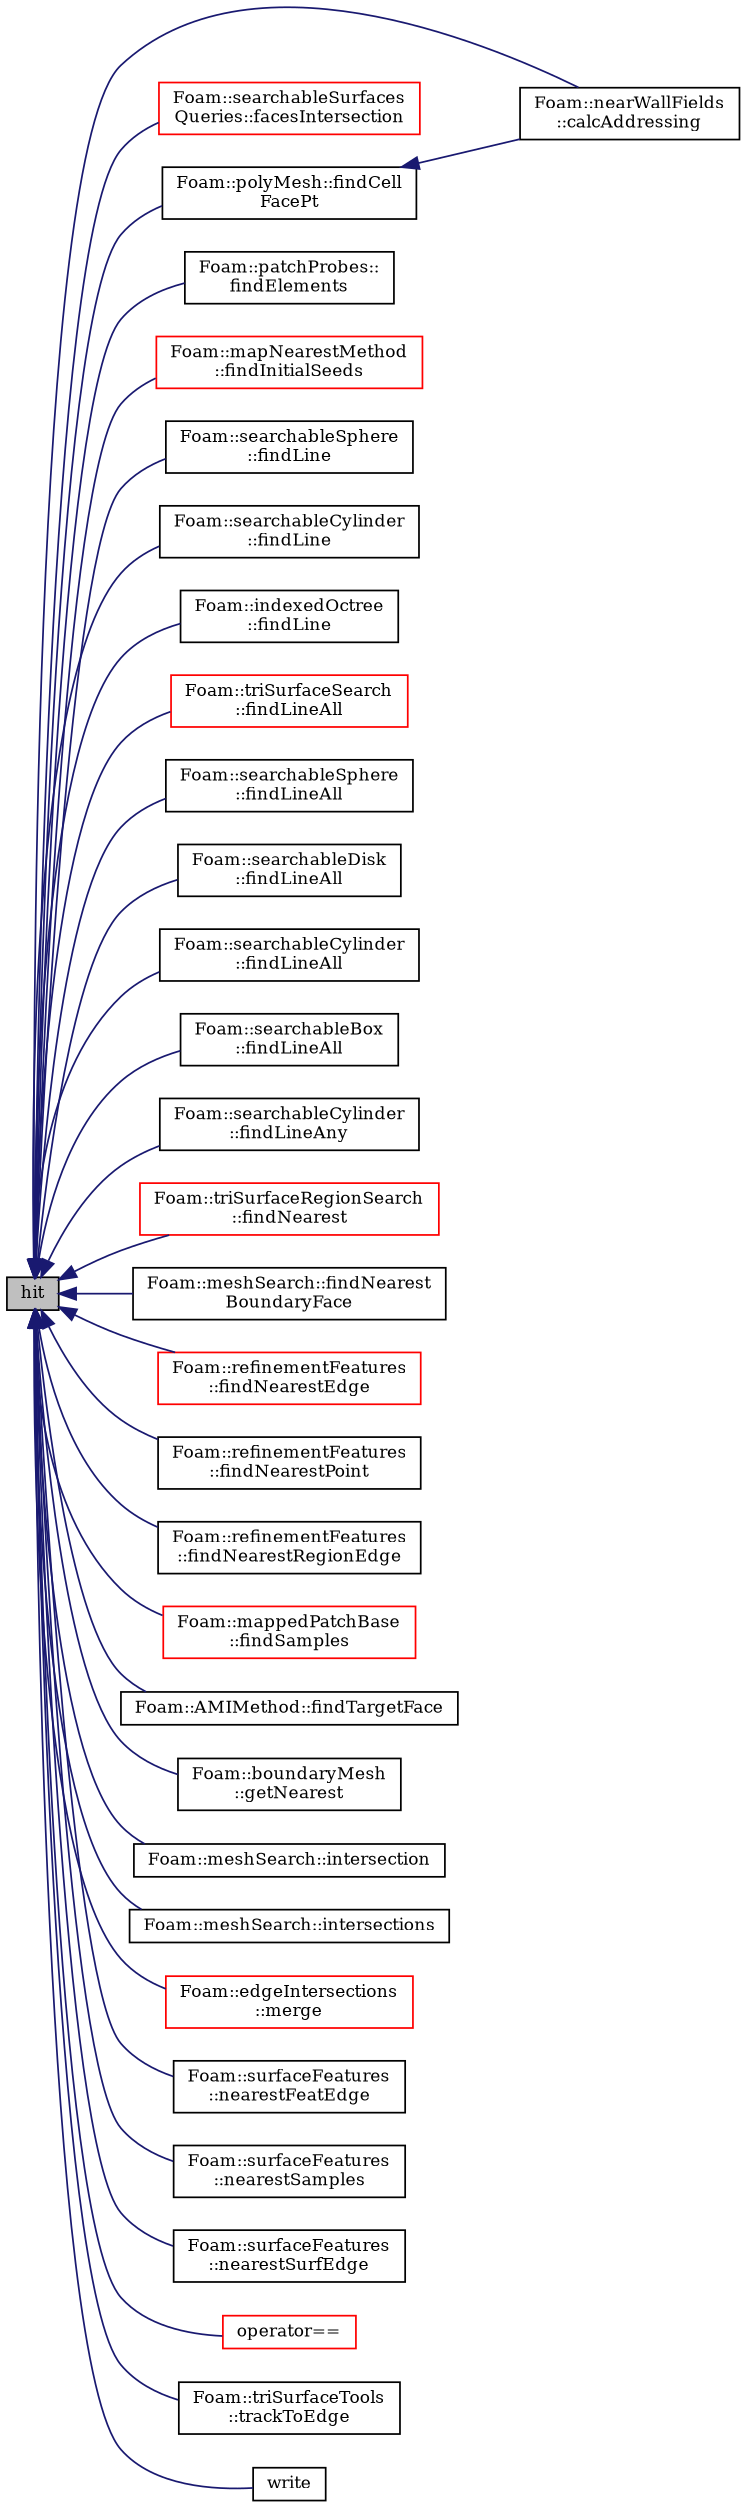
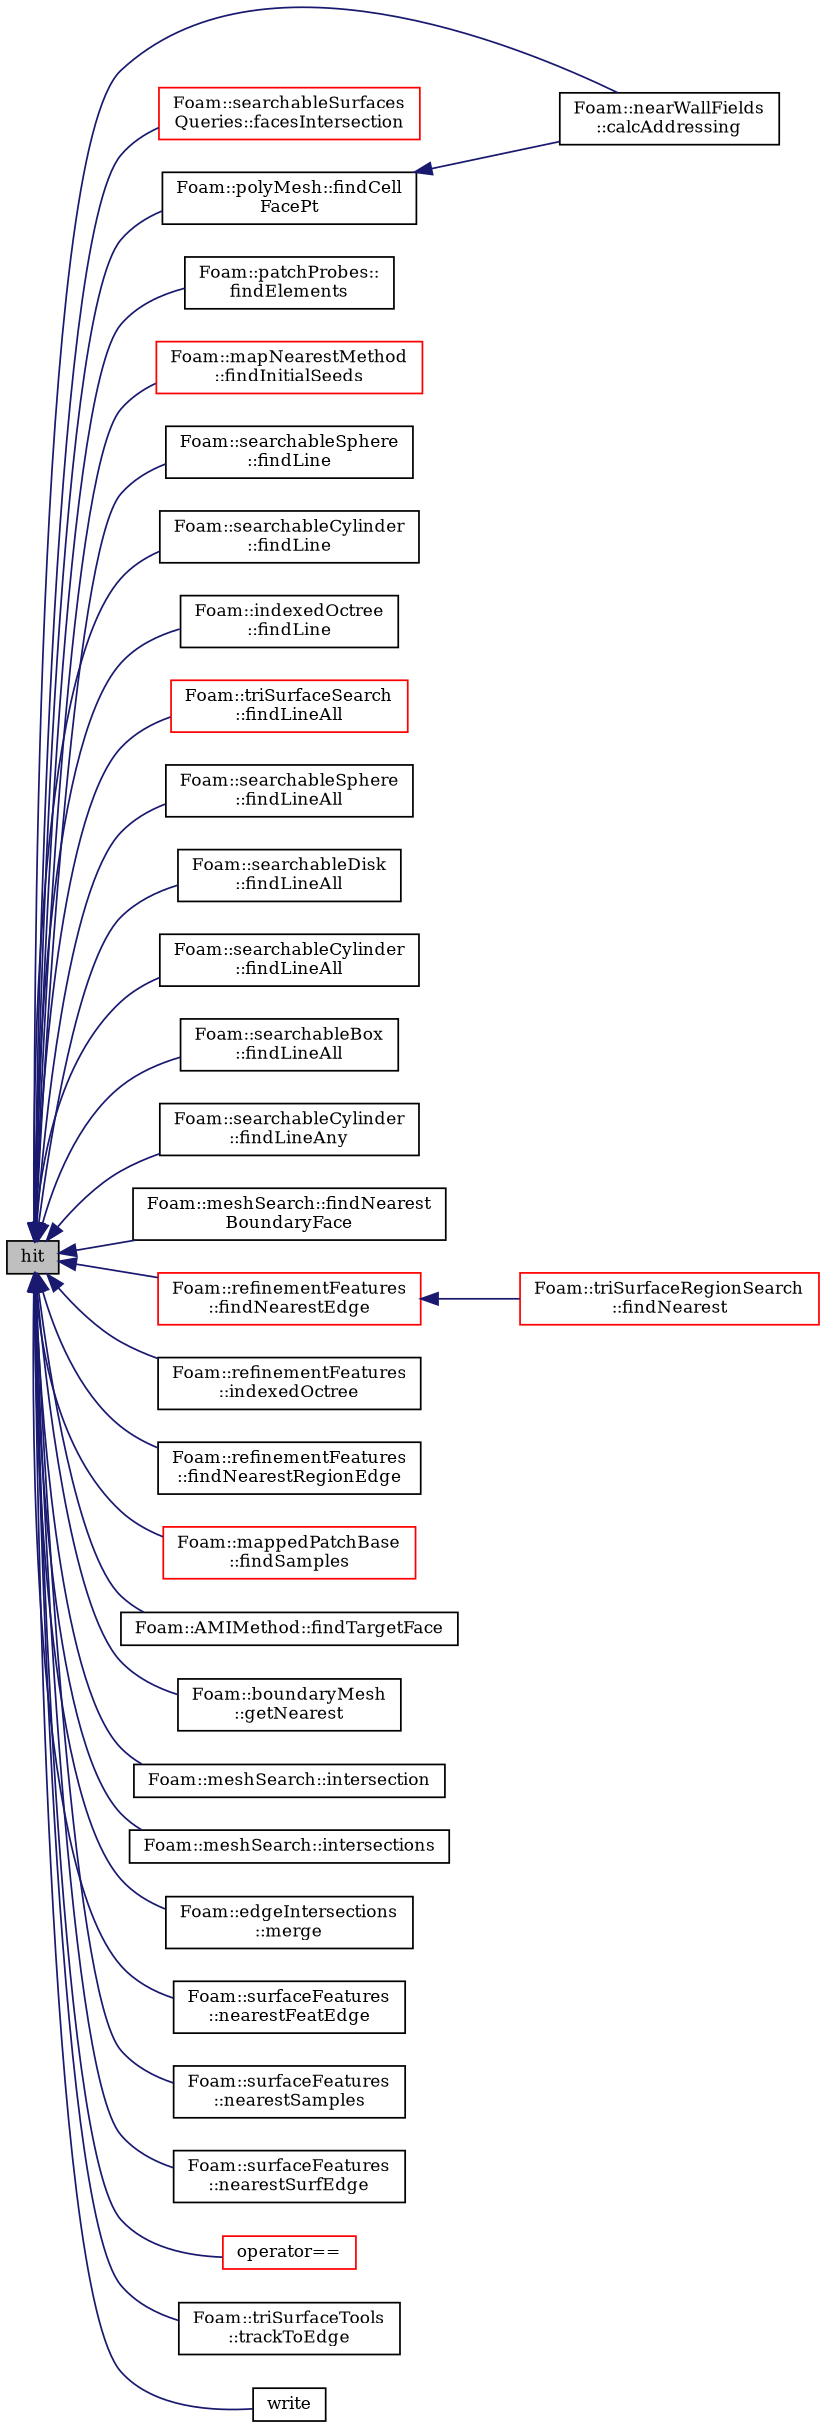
(121, 1251) -> (479, 1299)
(289, 1463) -> (289, 1383)
(289, 2002) -> (289, 1922)
